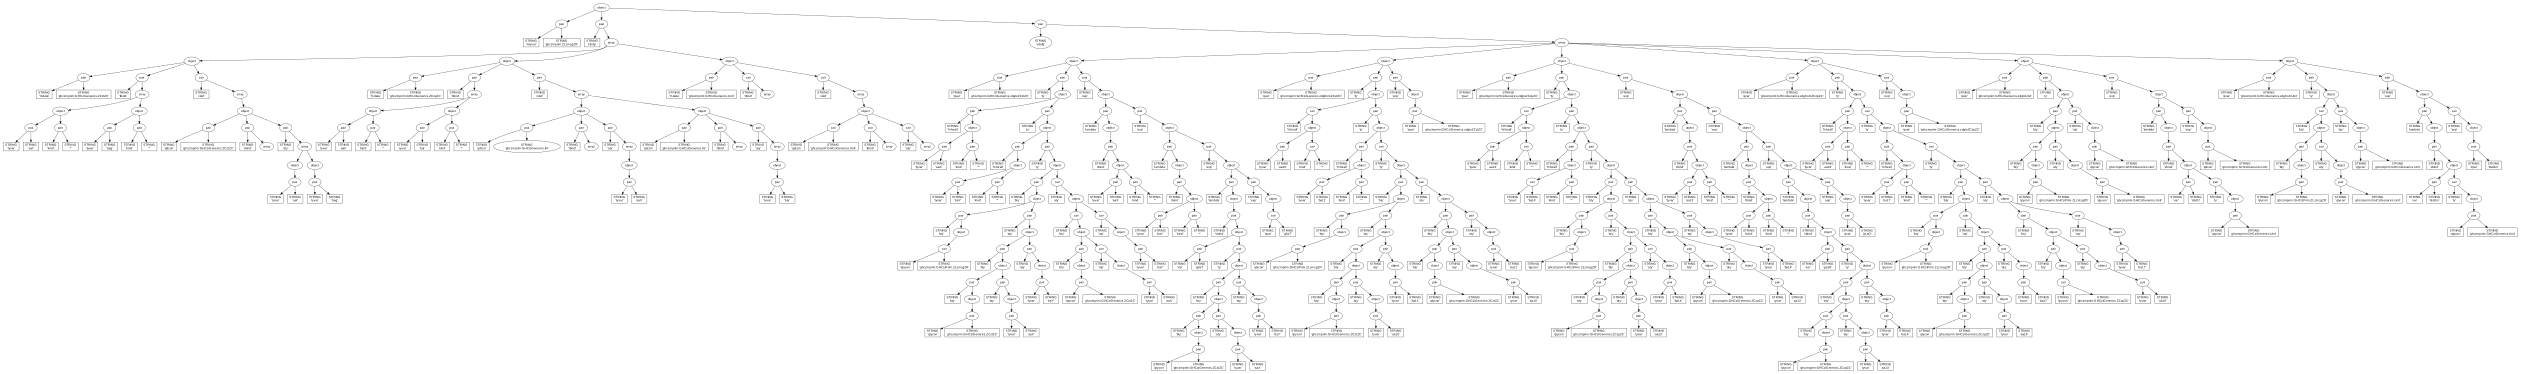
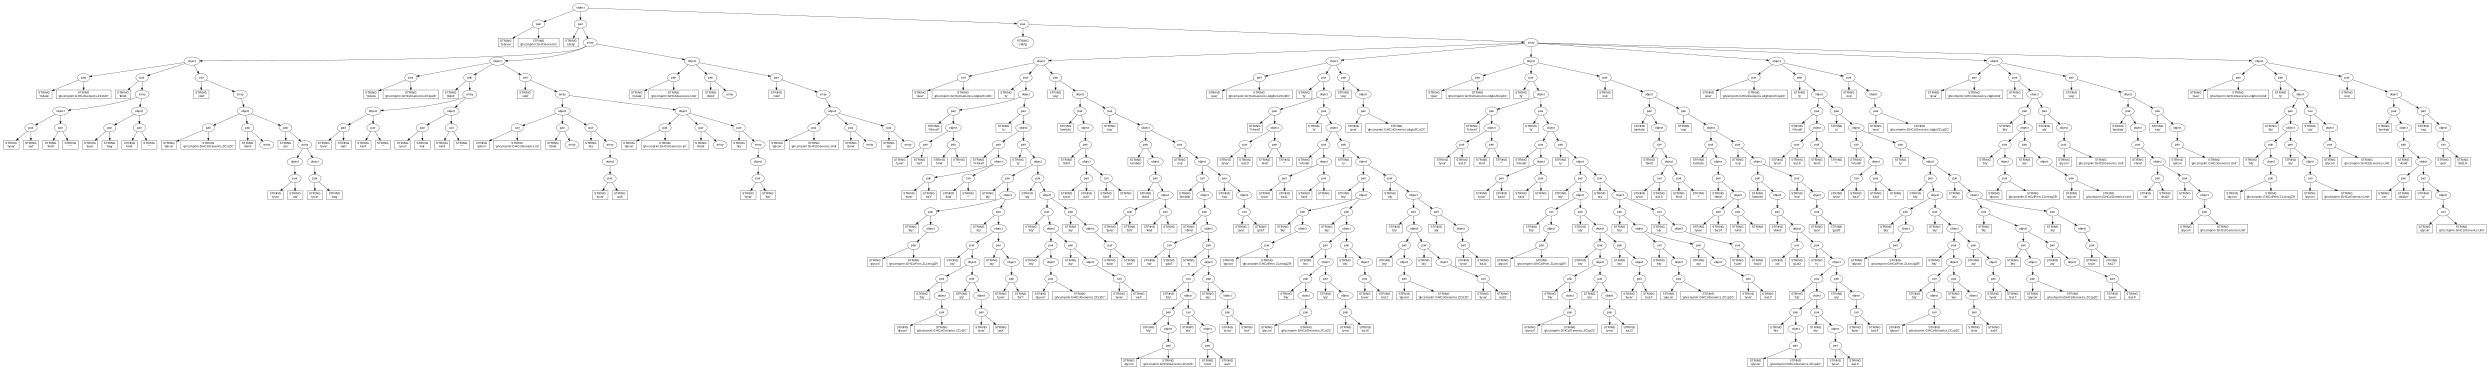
(562, 43) -> (539, 43)
(527, 147) -> (517, 145)
